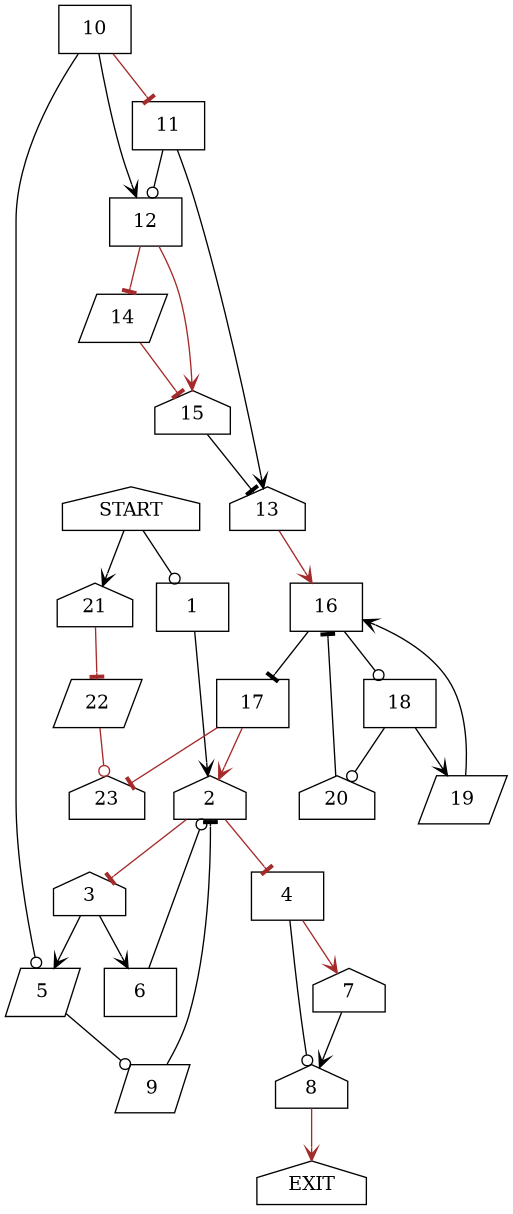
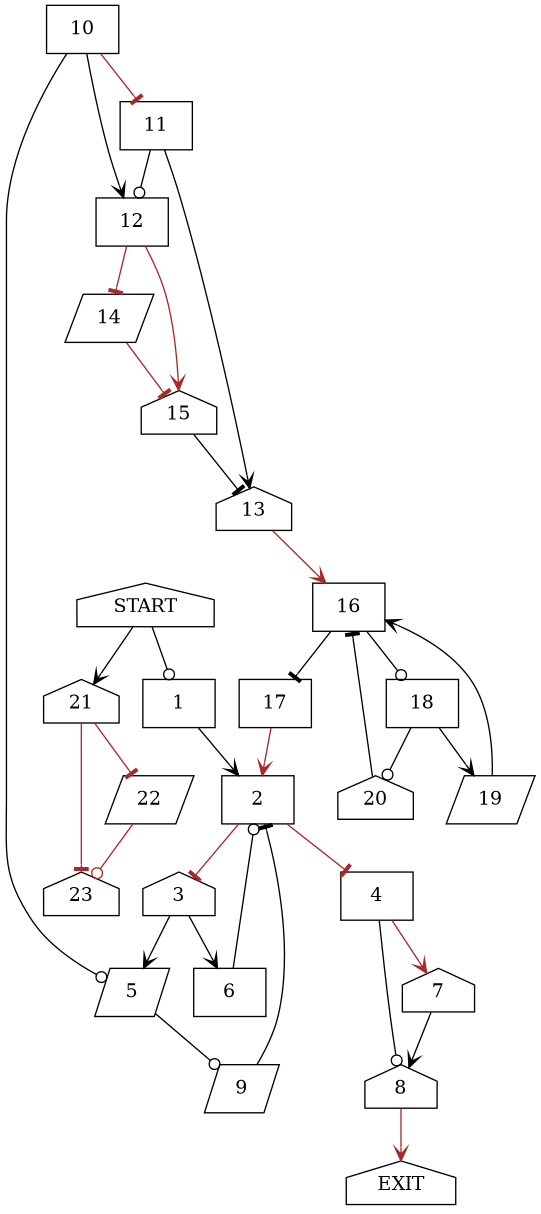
(176, 754) -> (81, 794)
(210, 800) -> (258, 800)
